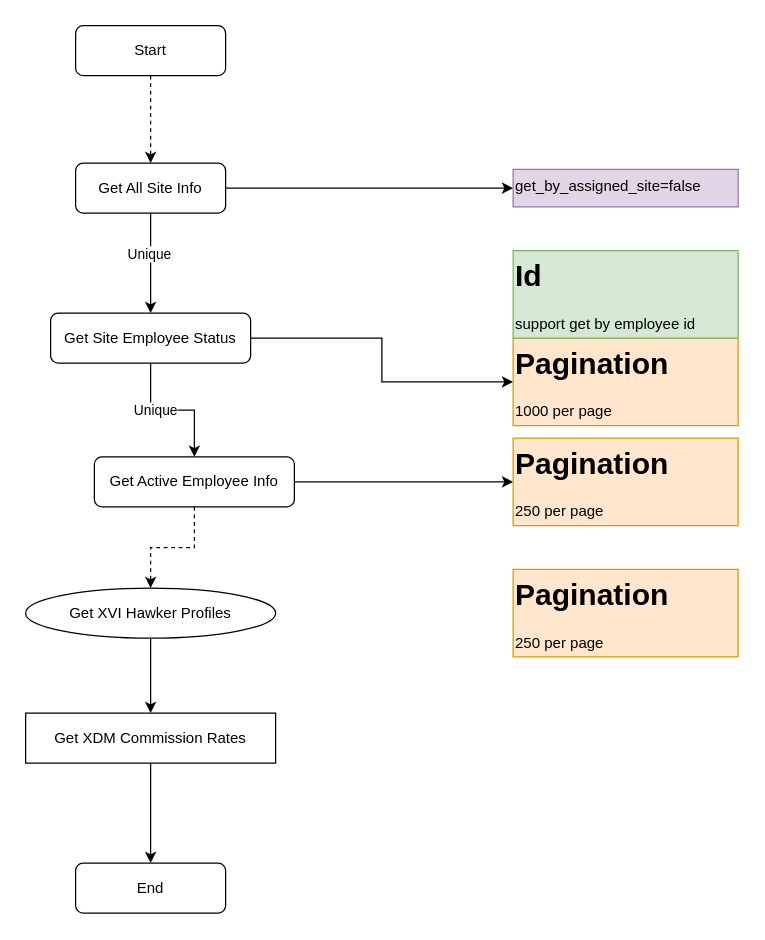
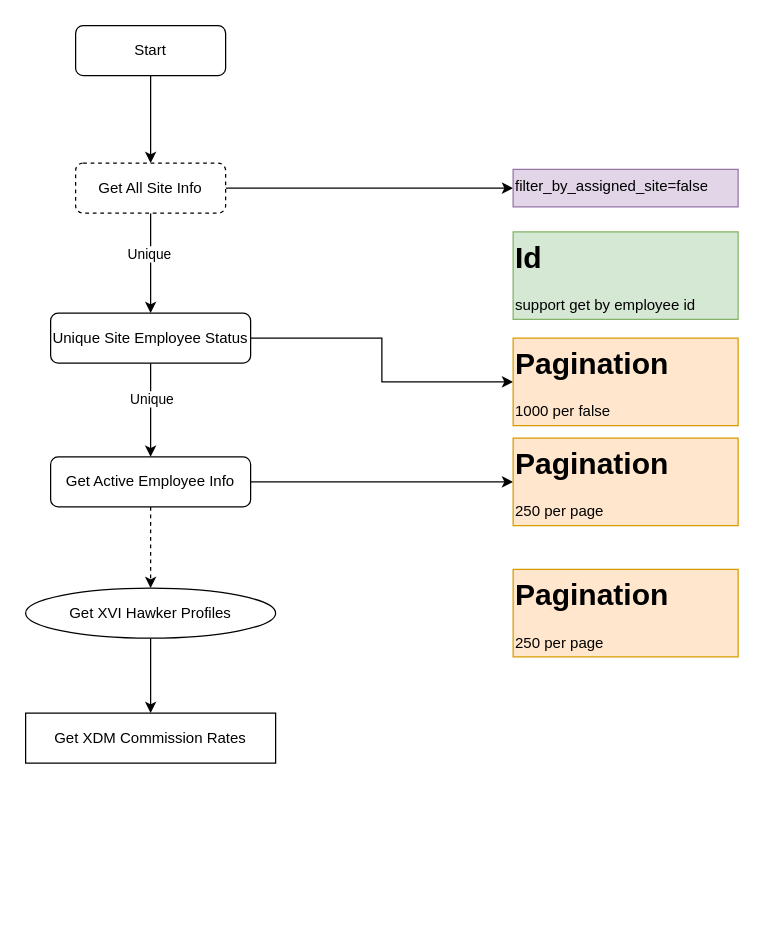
(151, 115) -> (151, 115)
(619, 187) -> (627, 196)
(151, 188) -> (151, 188)
(626, 294) -> (626, 276)
(151, 338) -> (151, 338)
(566, 365) -> (569, 365)
(194, 482) -> (151, 482)
(151, 809) -> none
(151, 888) -> none
